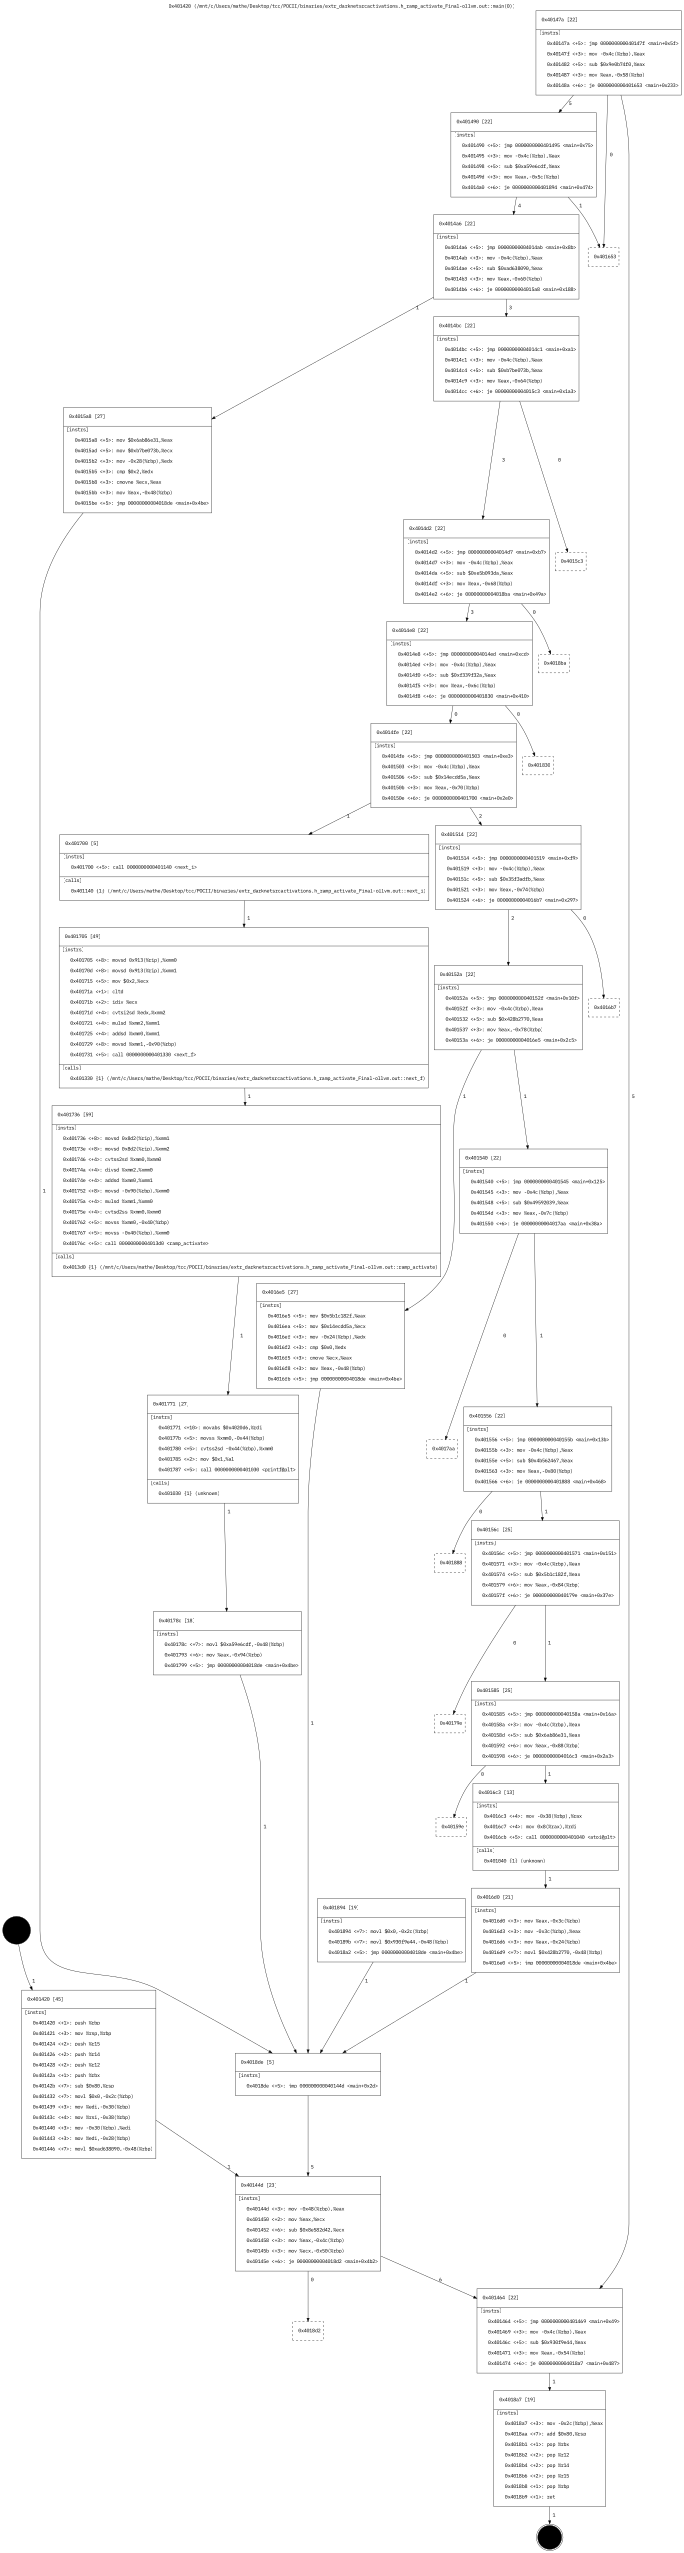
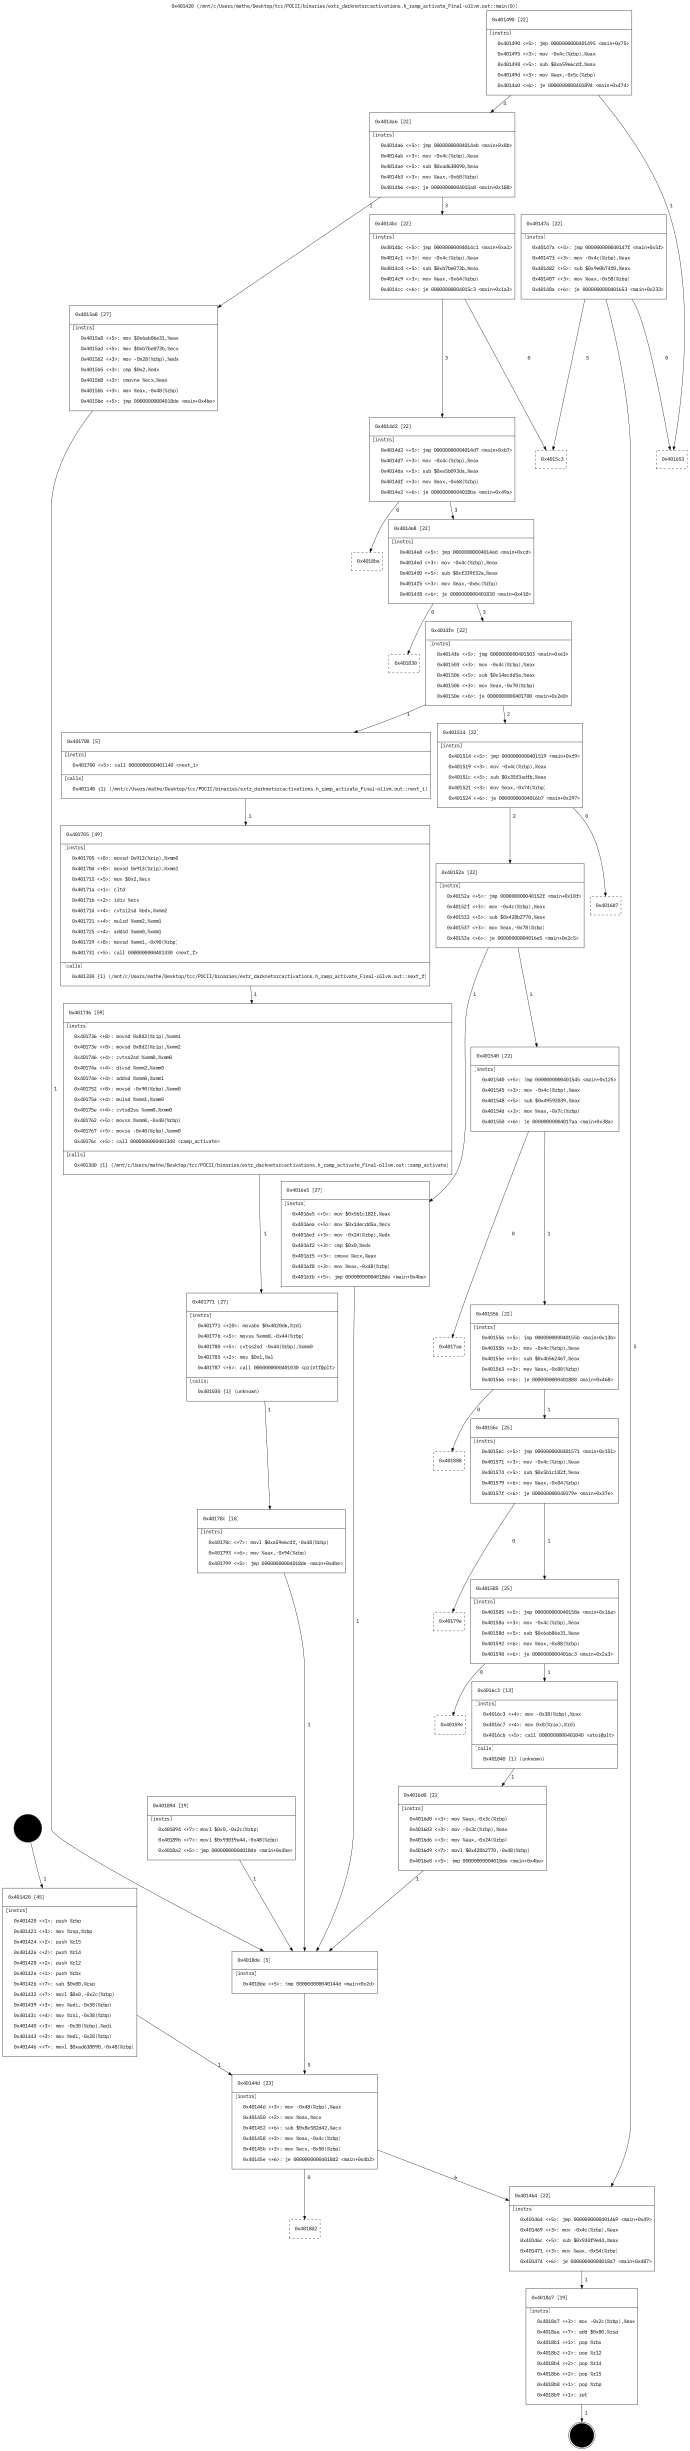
(567, 103) -> (569, 373)
(455, 715) -> (483, 613)
